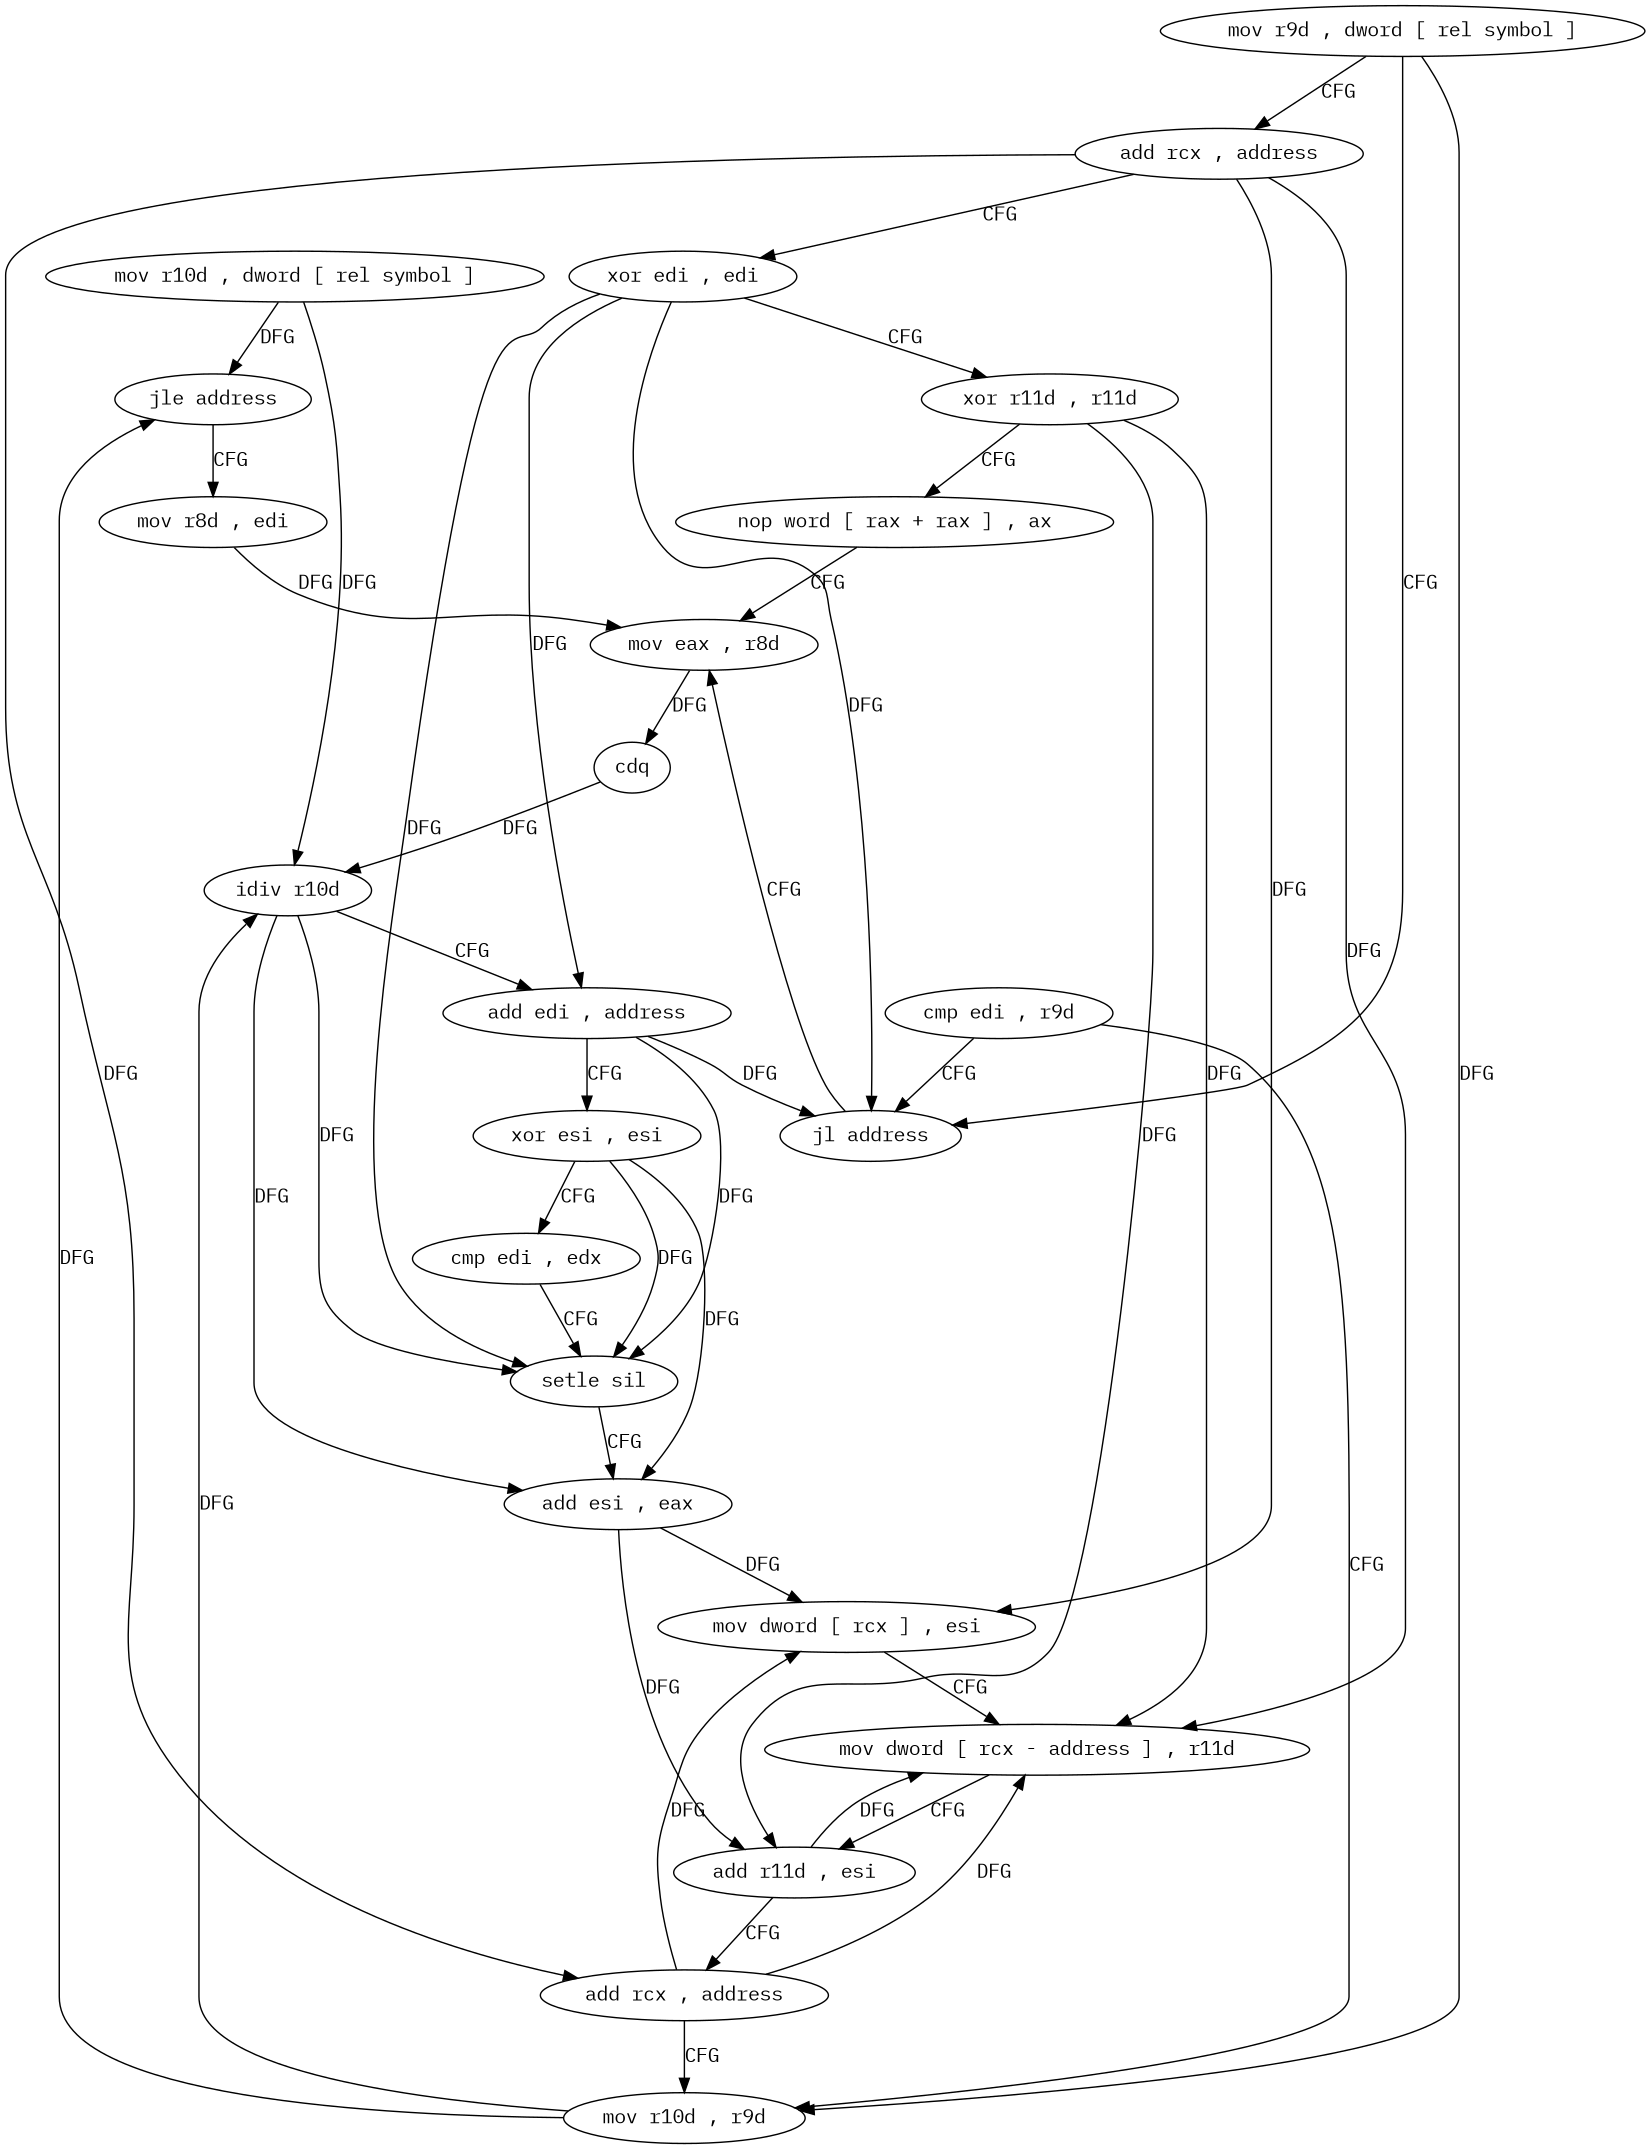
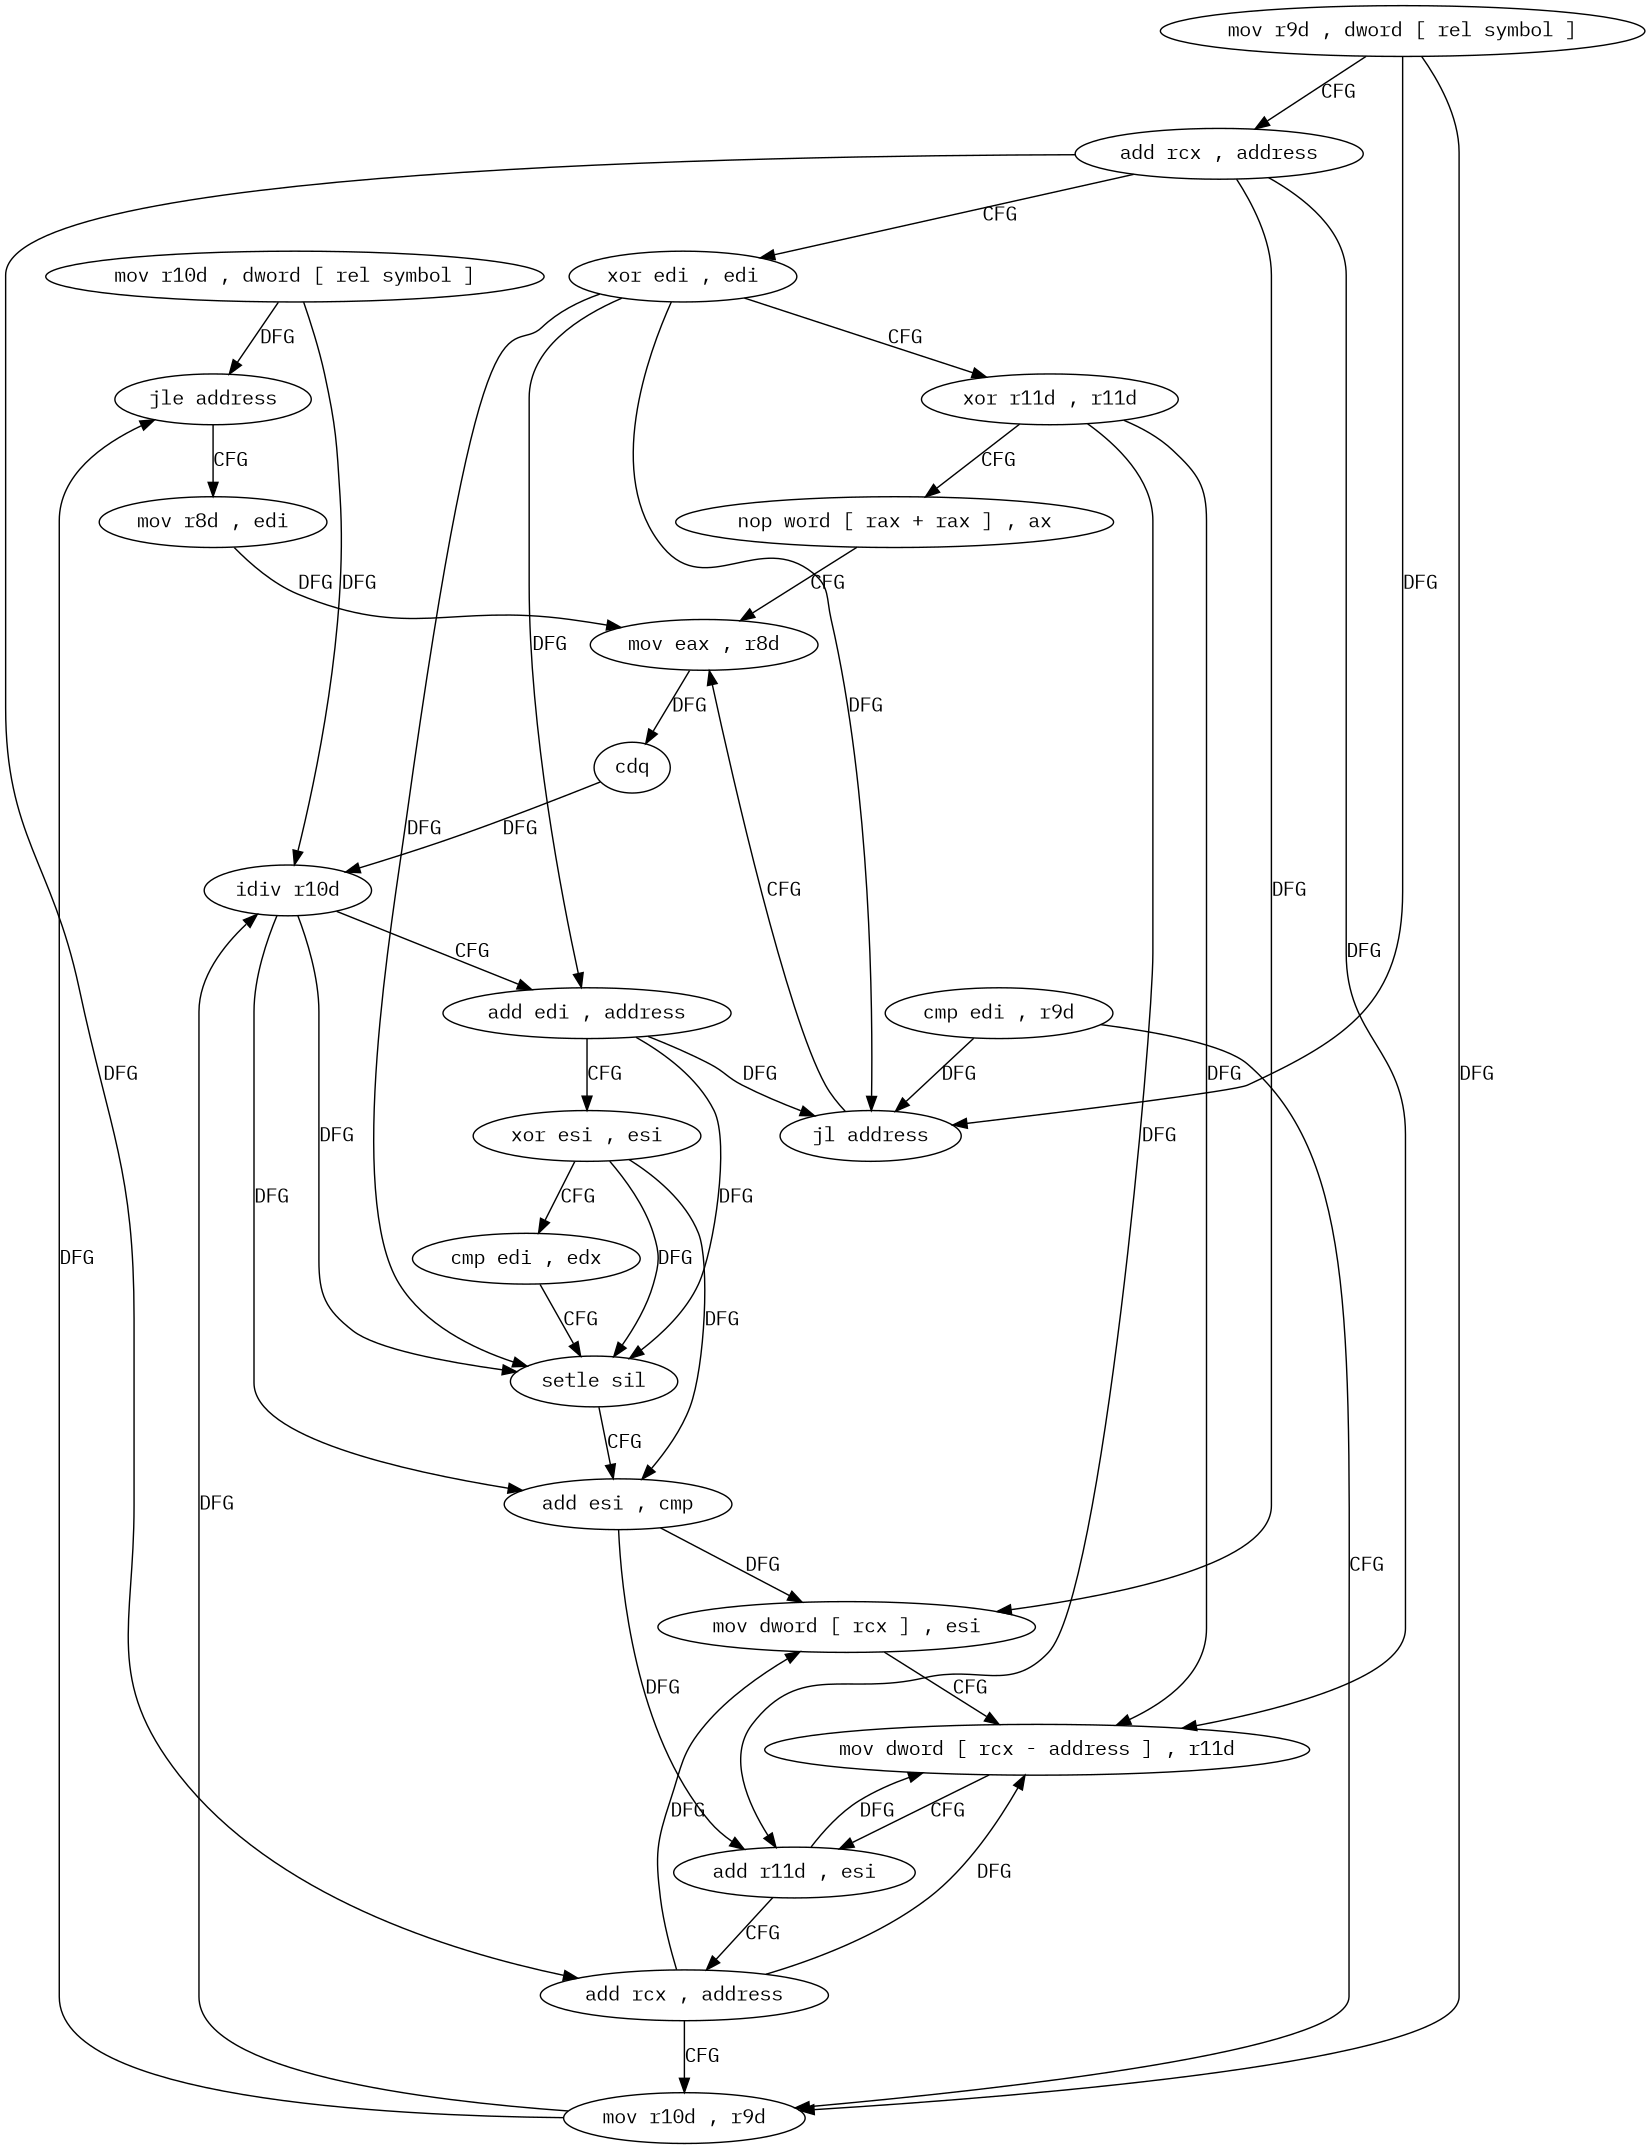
(1420, 583) -> (1420, 583)
(959, 1075) -> (959, 1075)
(618, 1504) -> (618, 1504)
